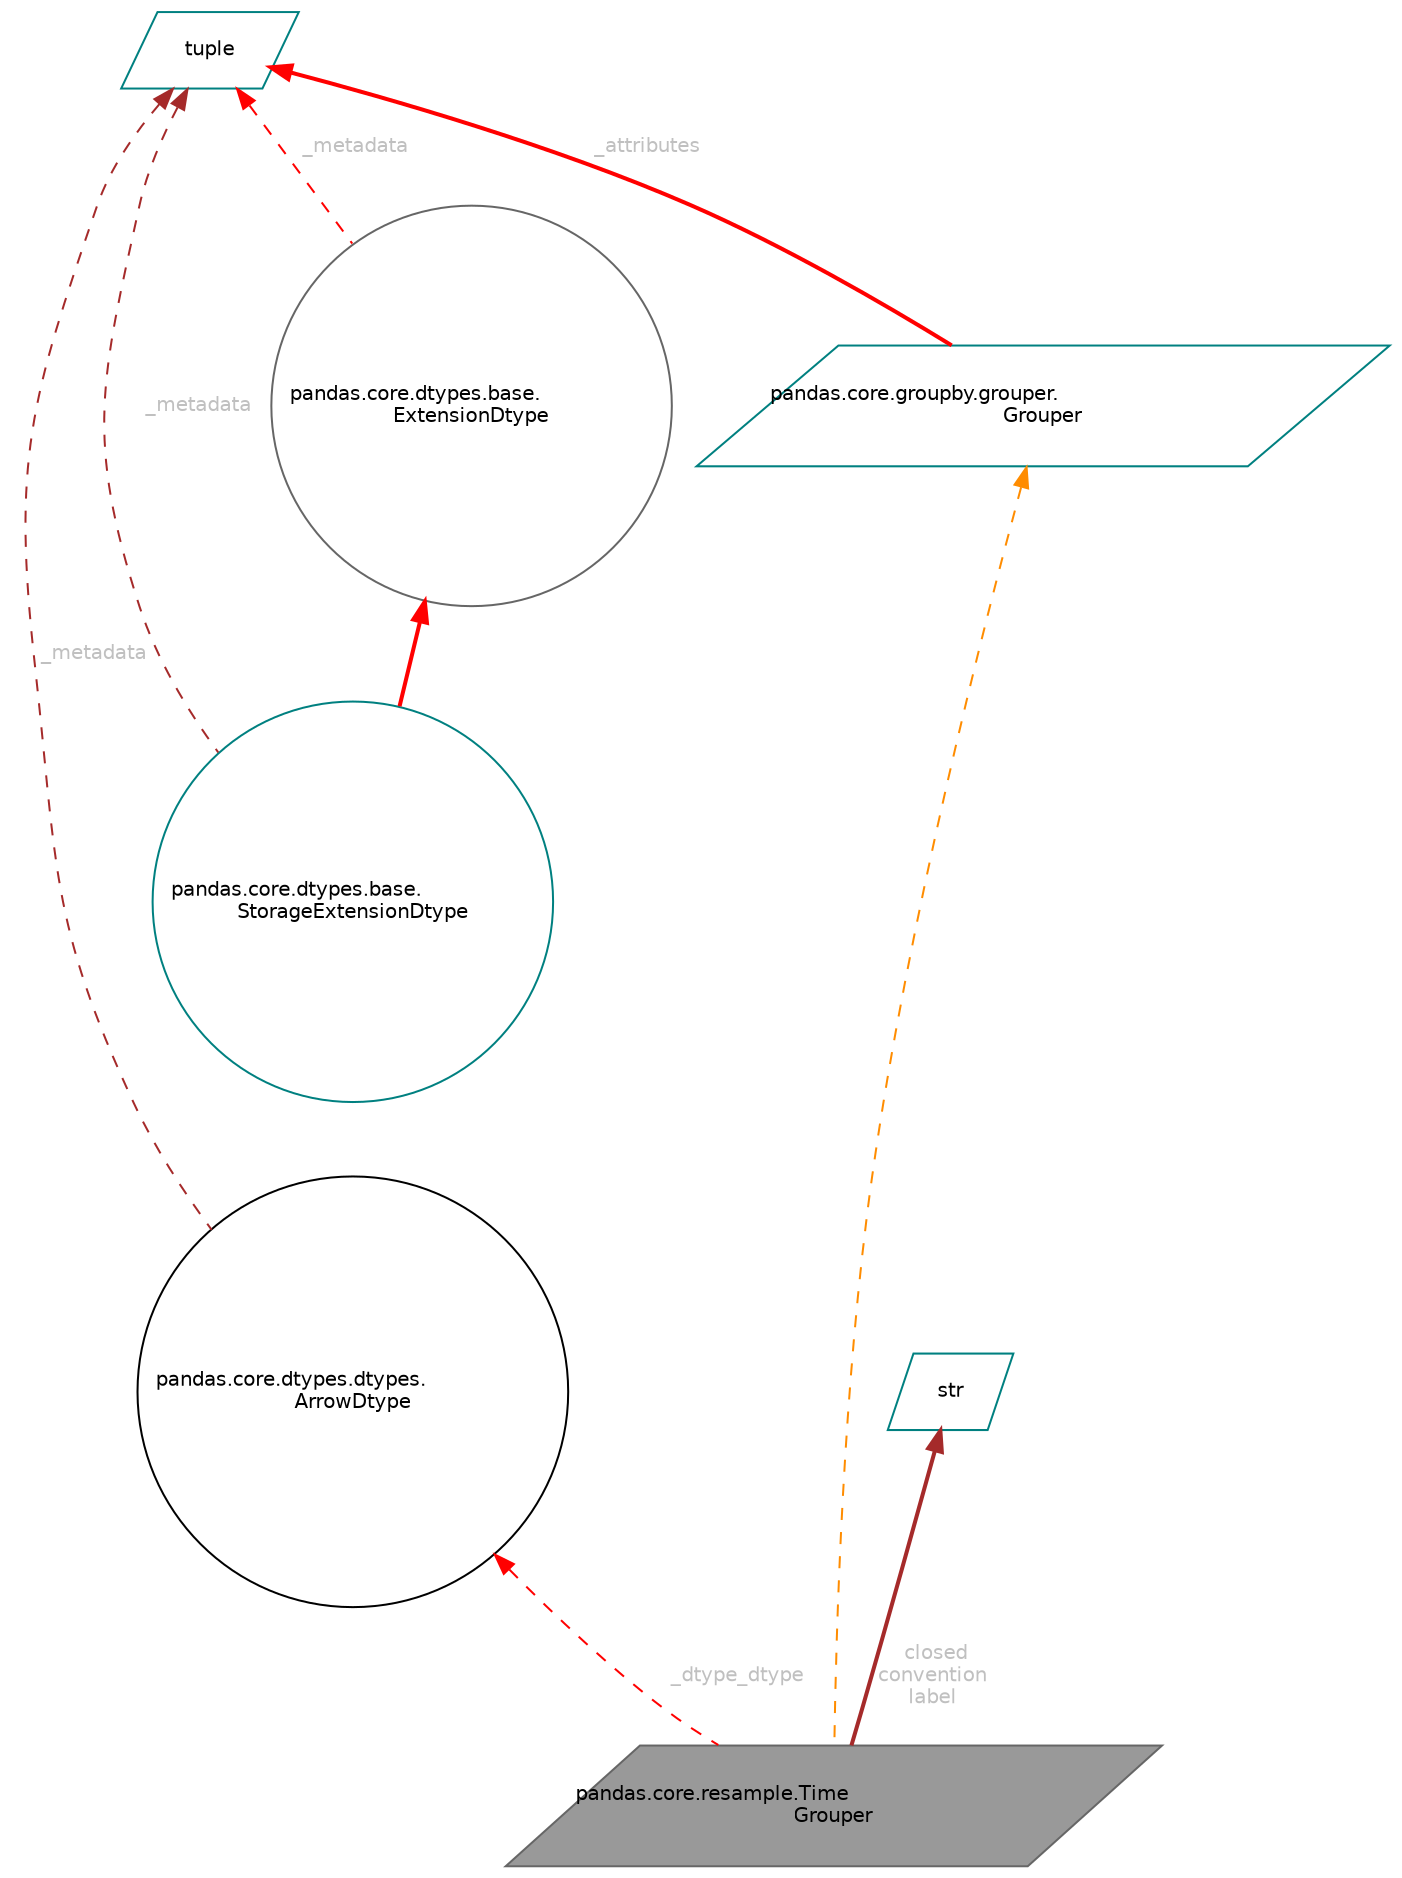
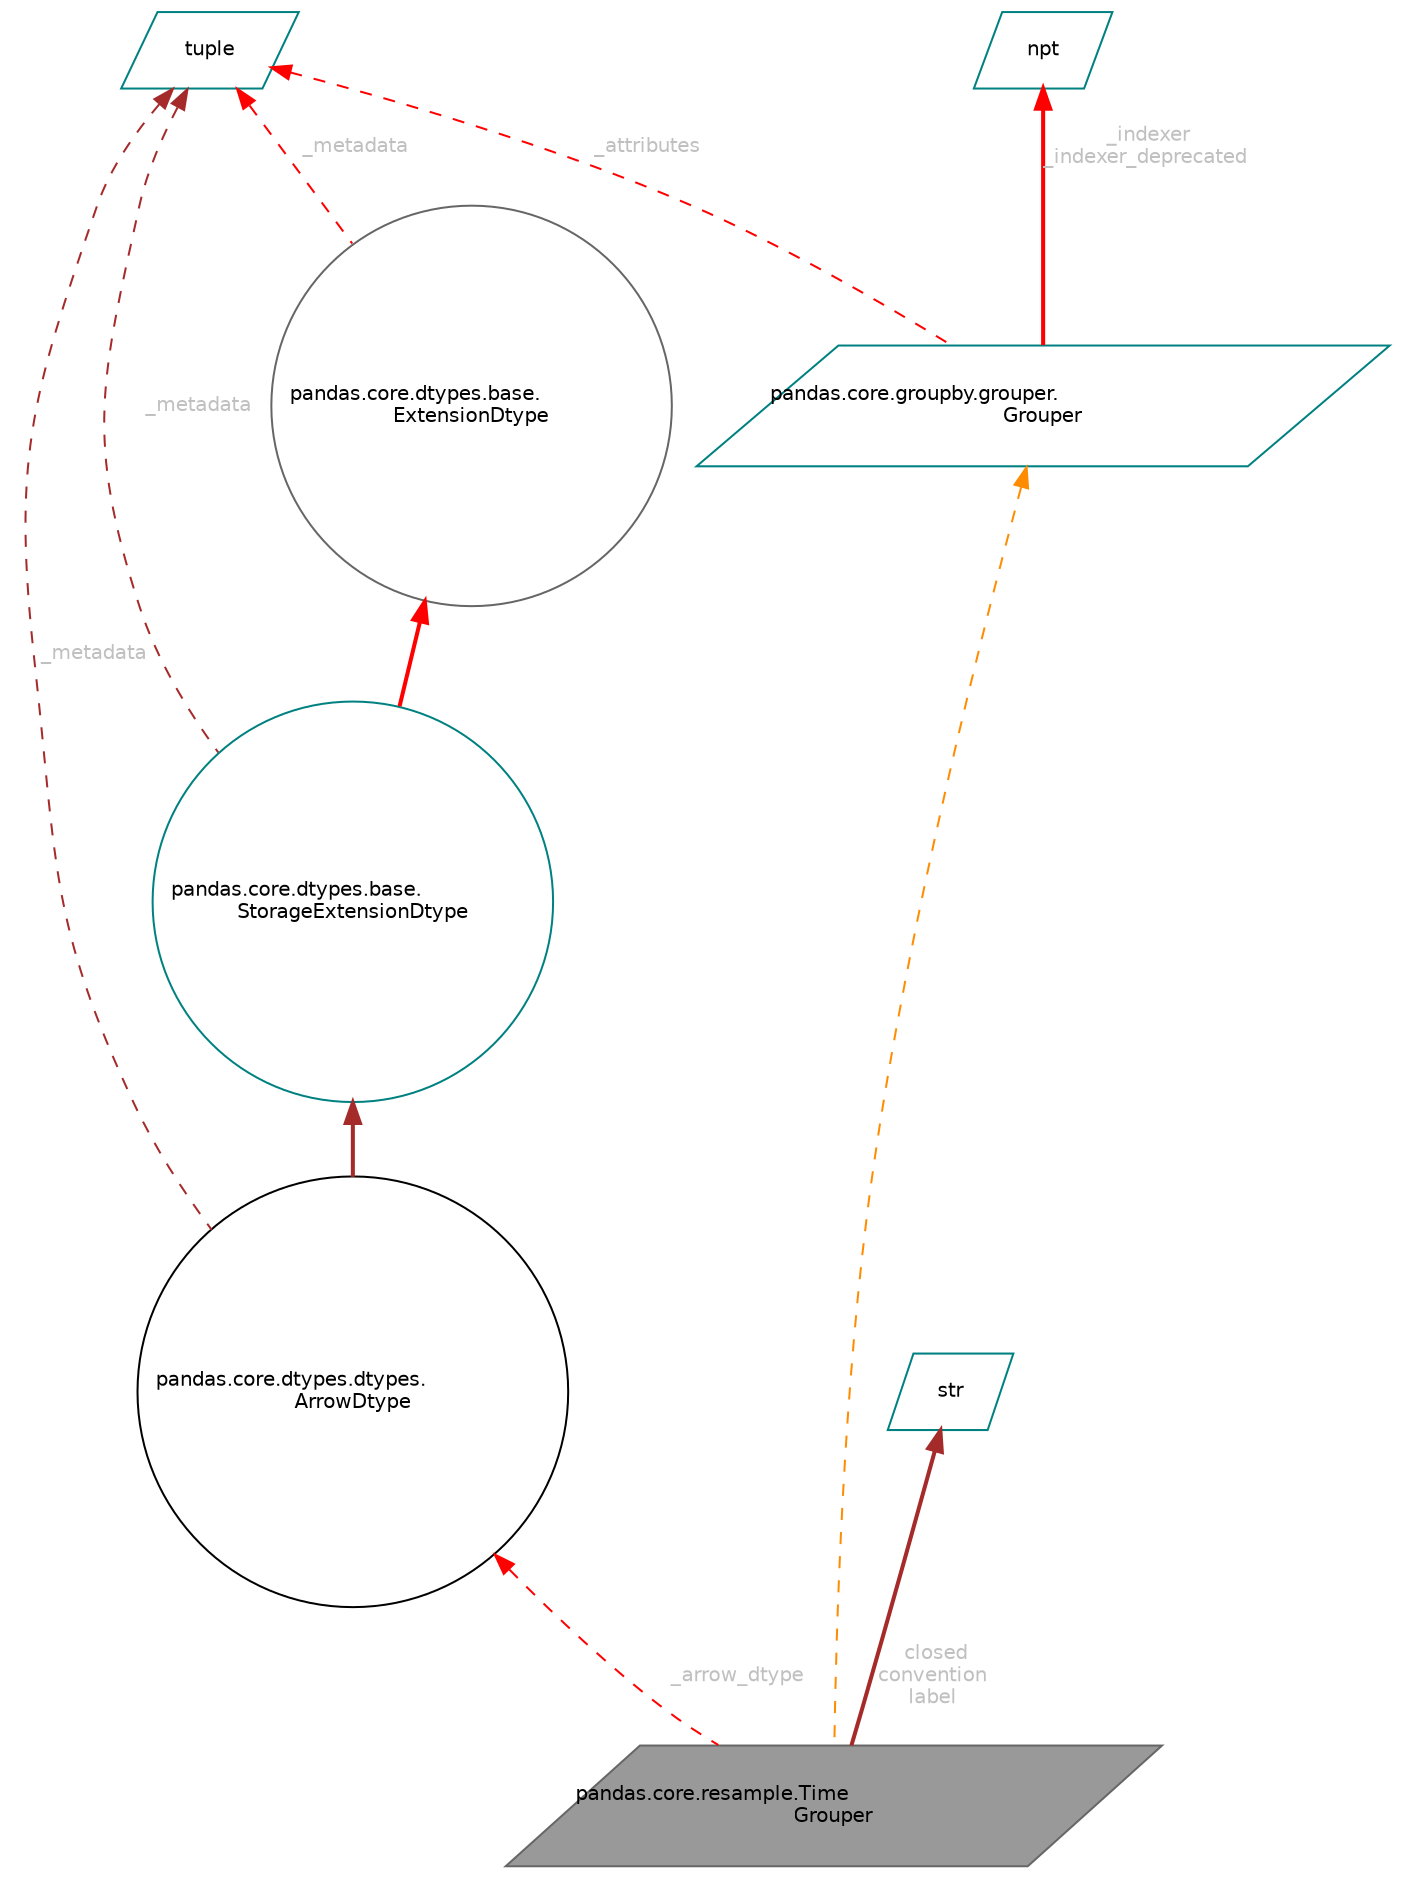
none -> (1043, 50)
(633, 181) -> (633, 181)
none -> (353, 1150)
(735, 1676) -> (735, 1676)
